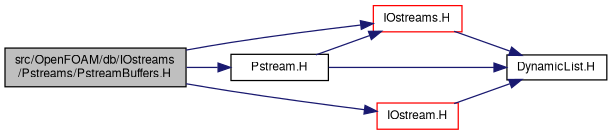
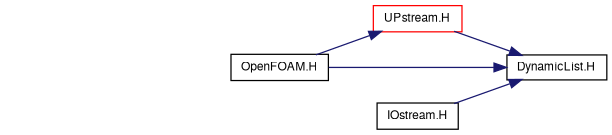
(418, 19) -> (418, 19)
(96, 67) -> none
(280, 67) -> (280, 67)
(418, 116) -> (418, 116)
